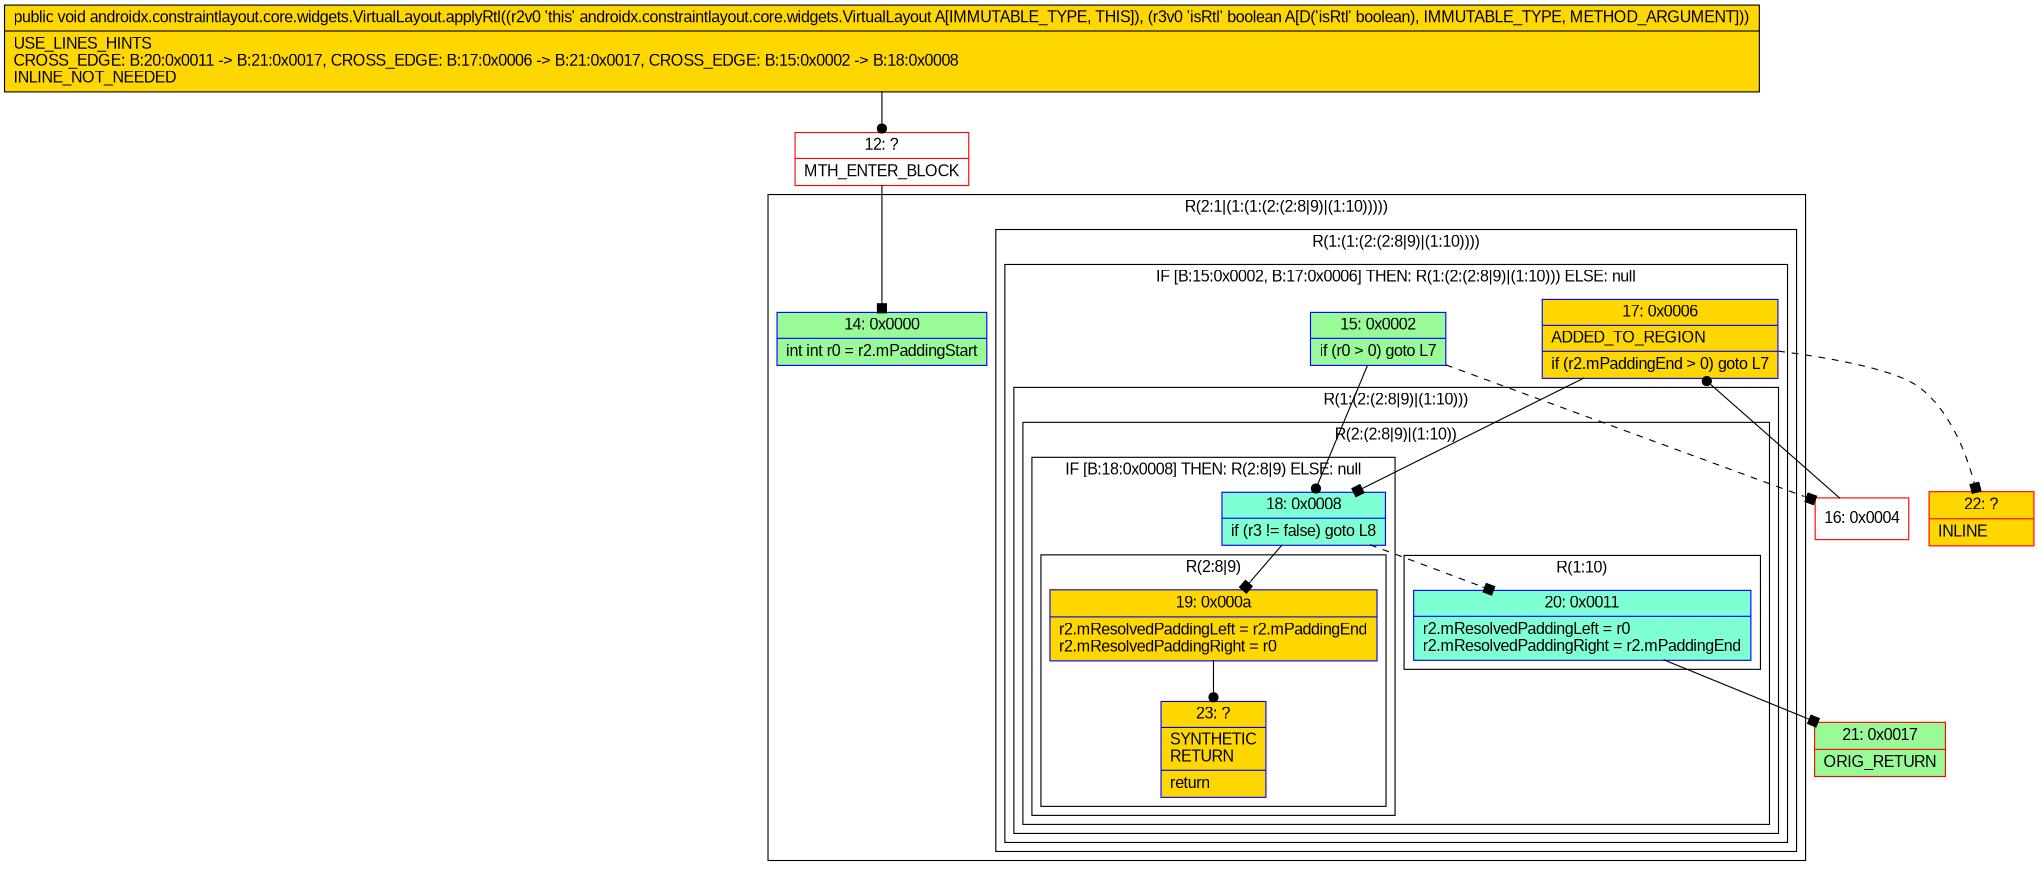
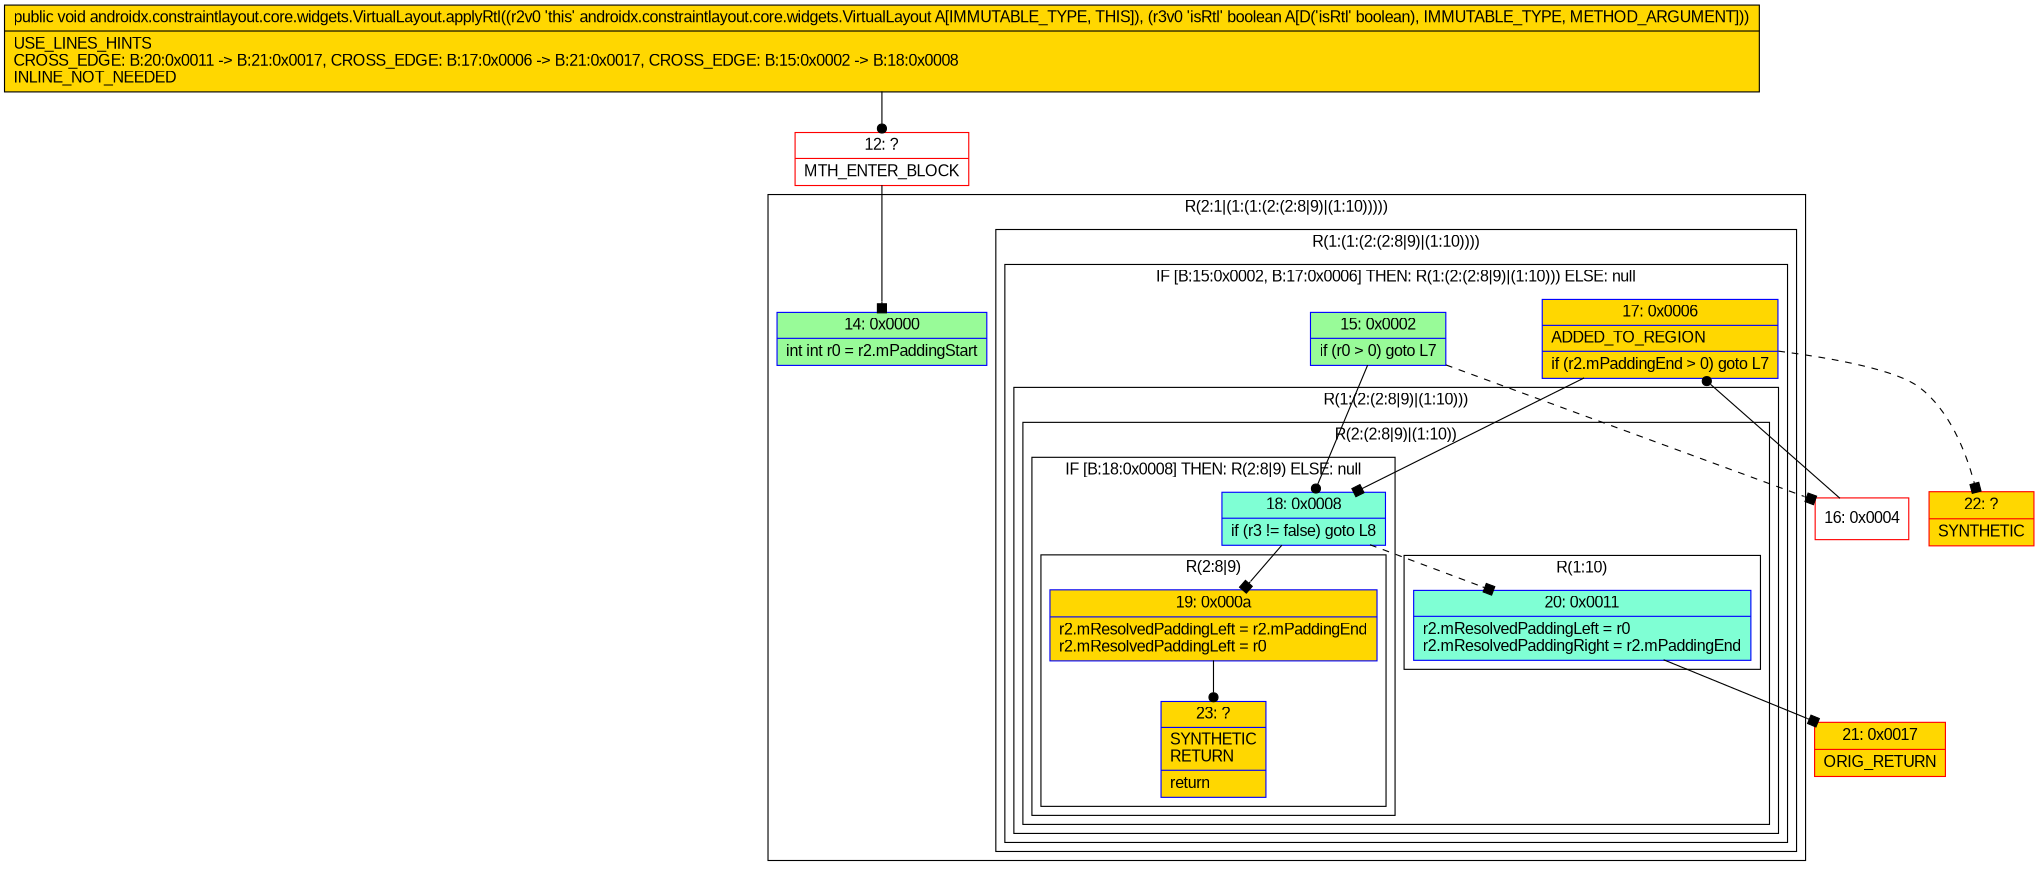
(1963, 532) -> (1982, 532)
(1168, 647) -> (1163, 647)
(1880, 749) -> (1880, 749)
